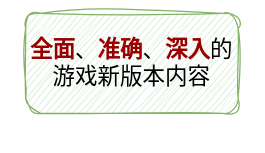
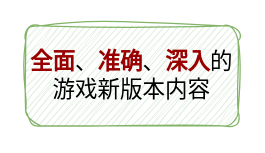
(132, 63) -> (132, 76)
